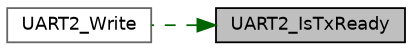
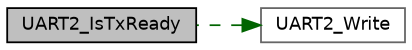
(174, 25) -> (219, 25)
